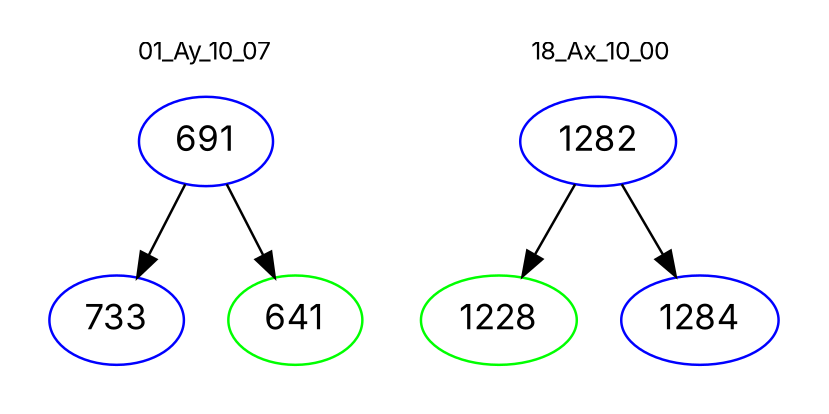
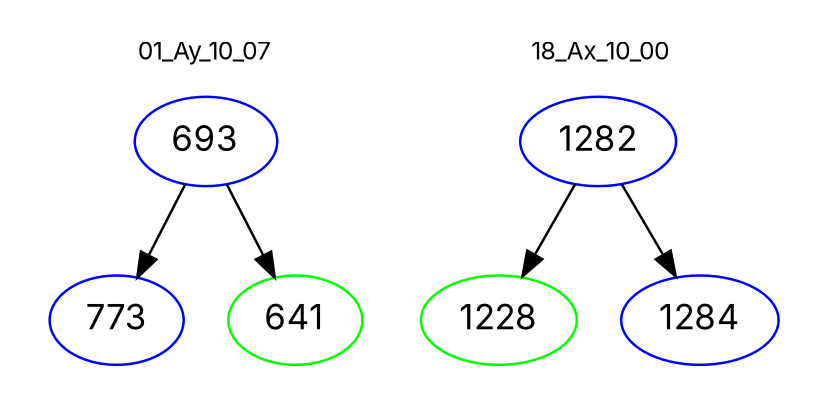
(206, 141) -> (206, 141)
(117, 320) -> (117, 320)
